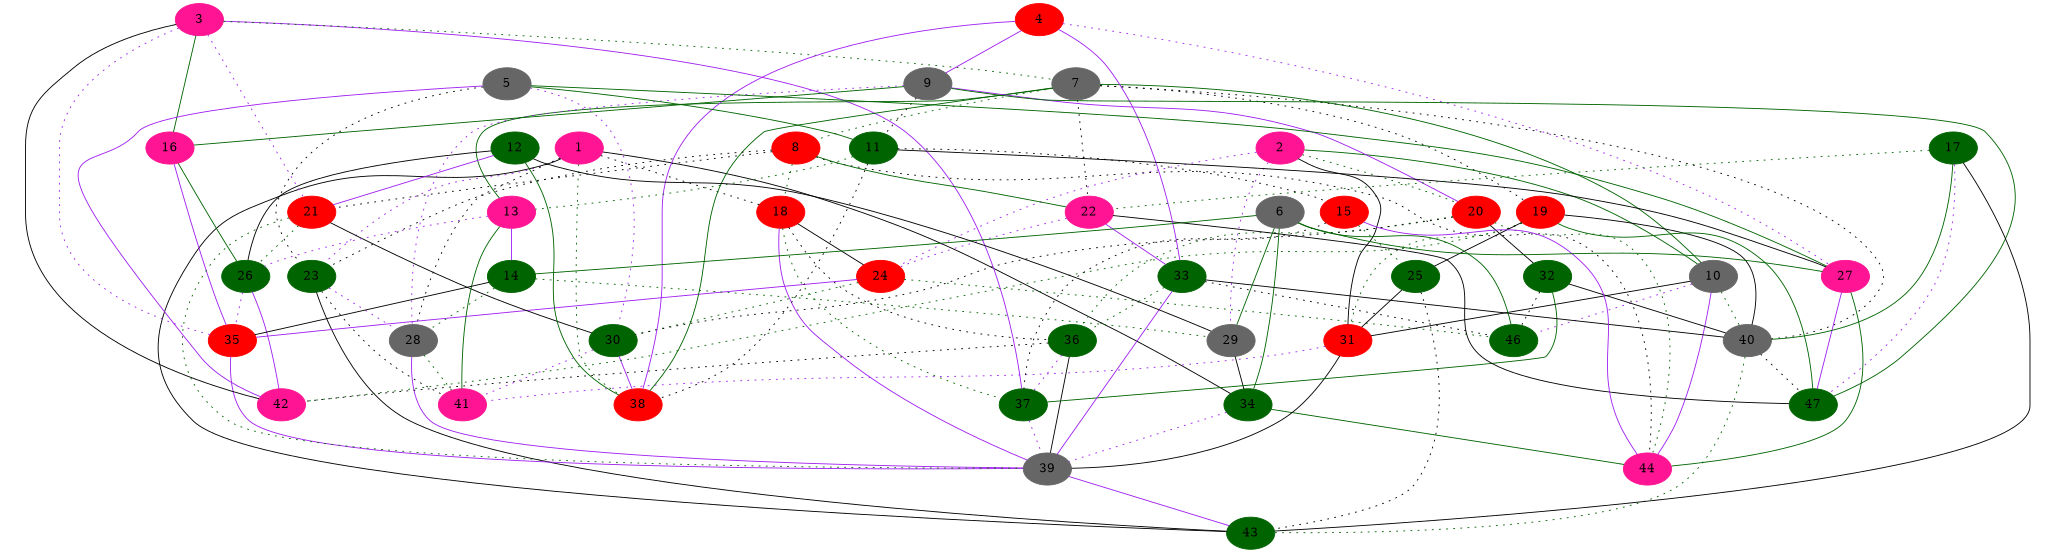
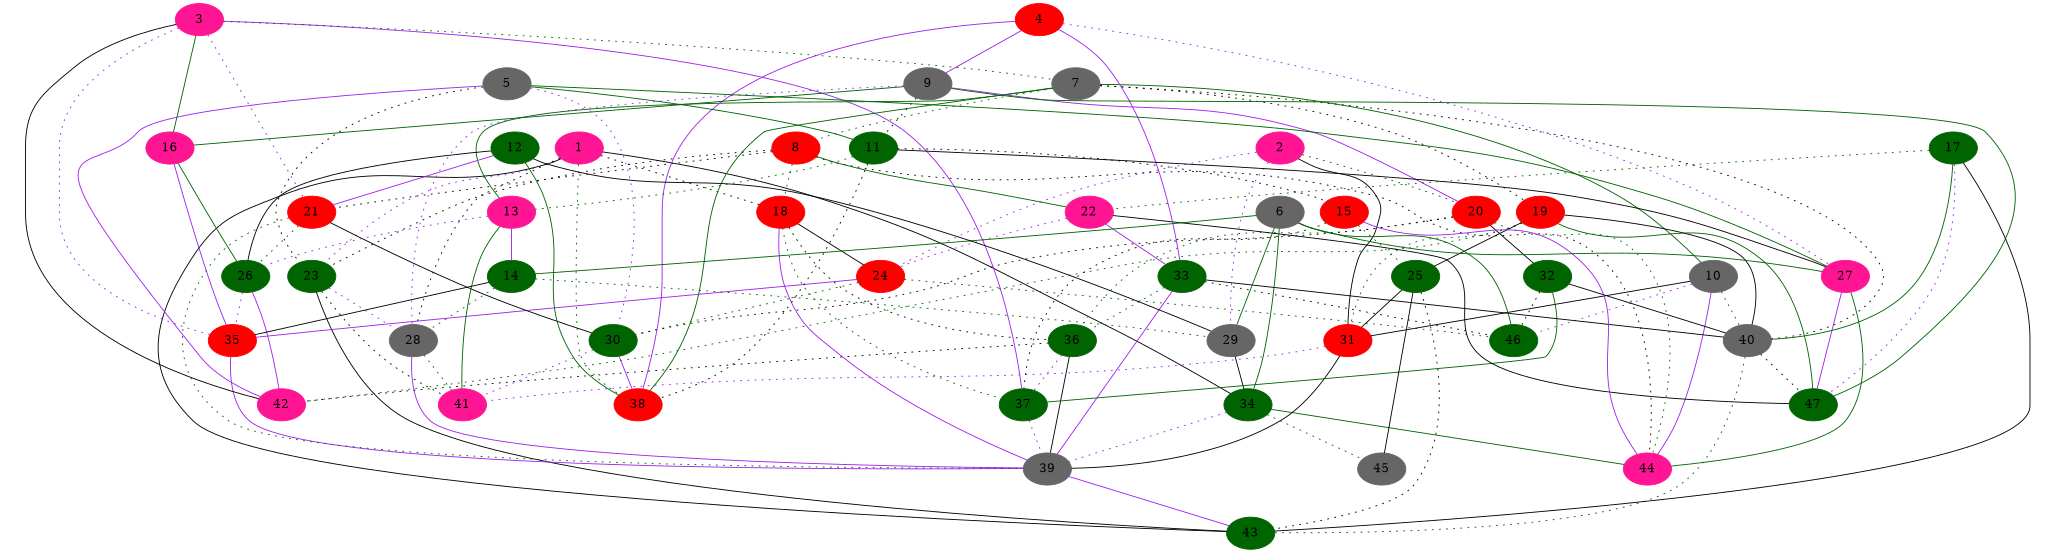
(1083, 148) -> none
(1530, 183) -> none
none -> (1382, 469)
